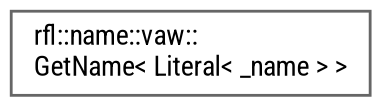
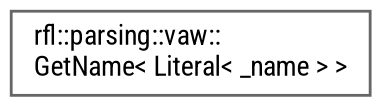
(191, 53) -> (191, 53)
